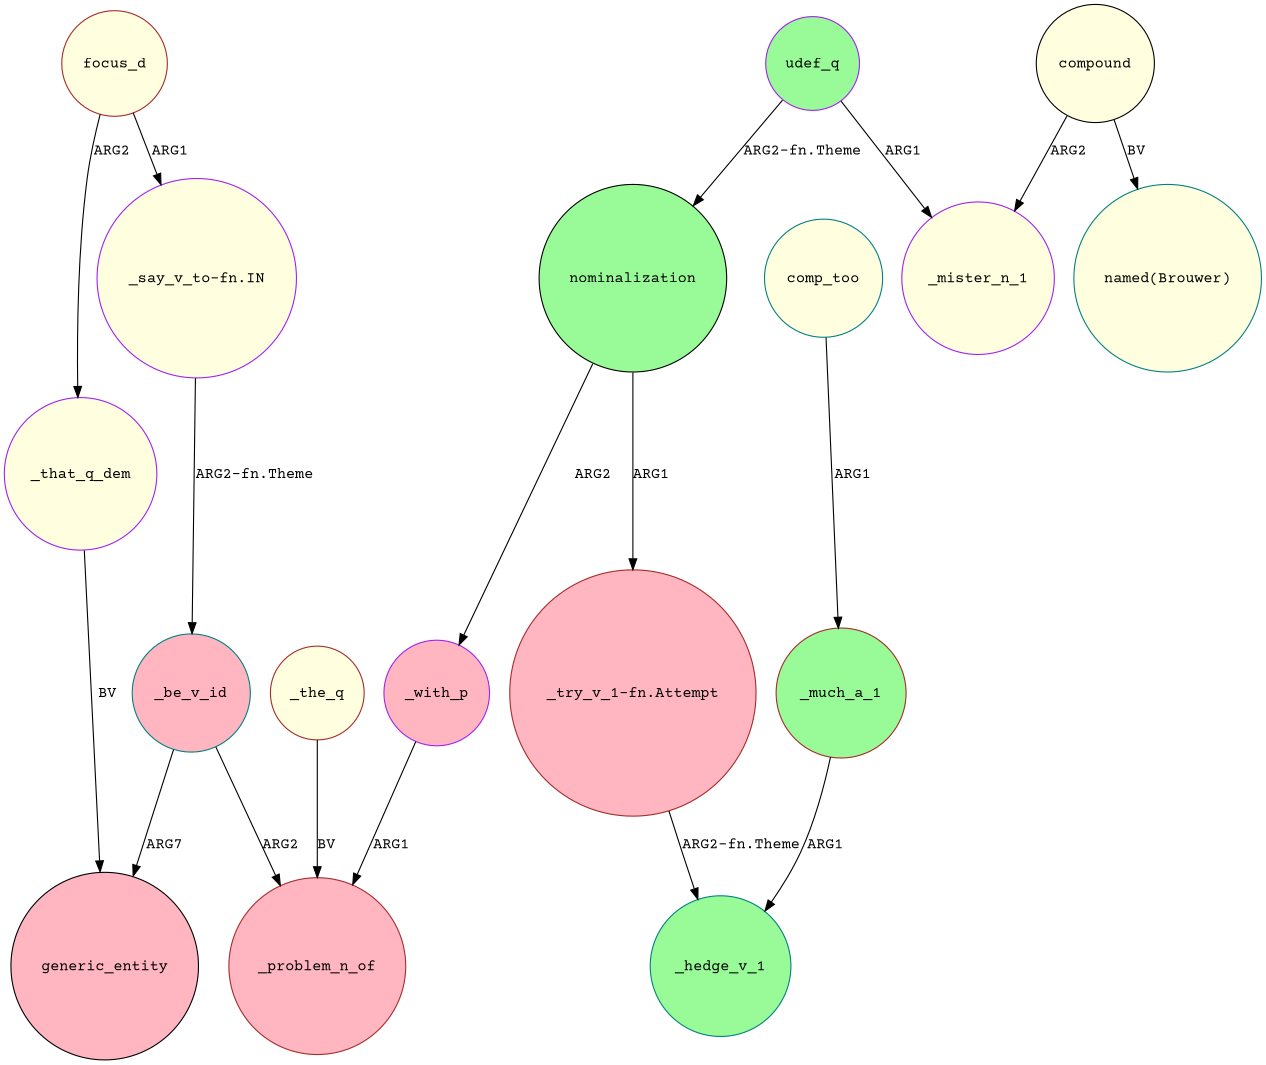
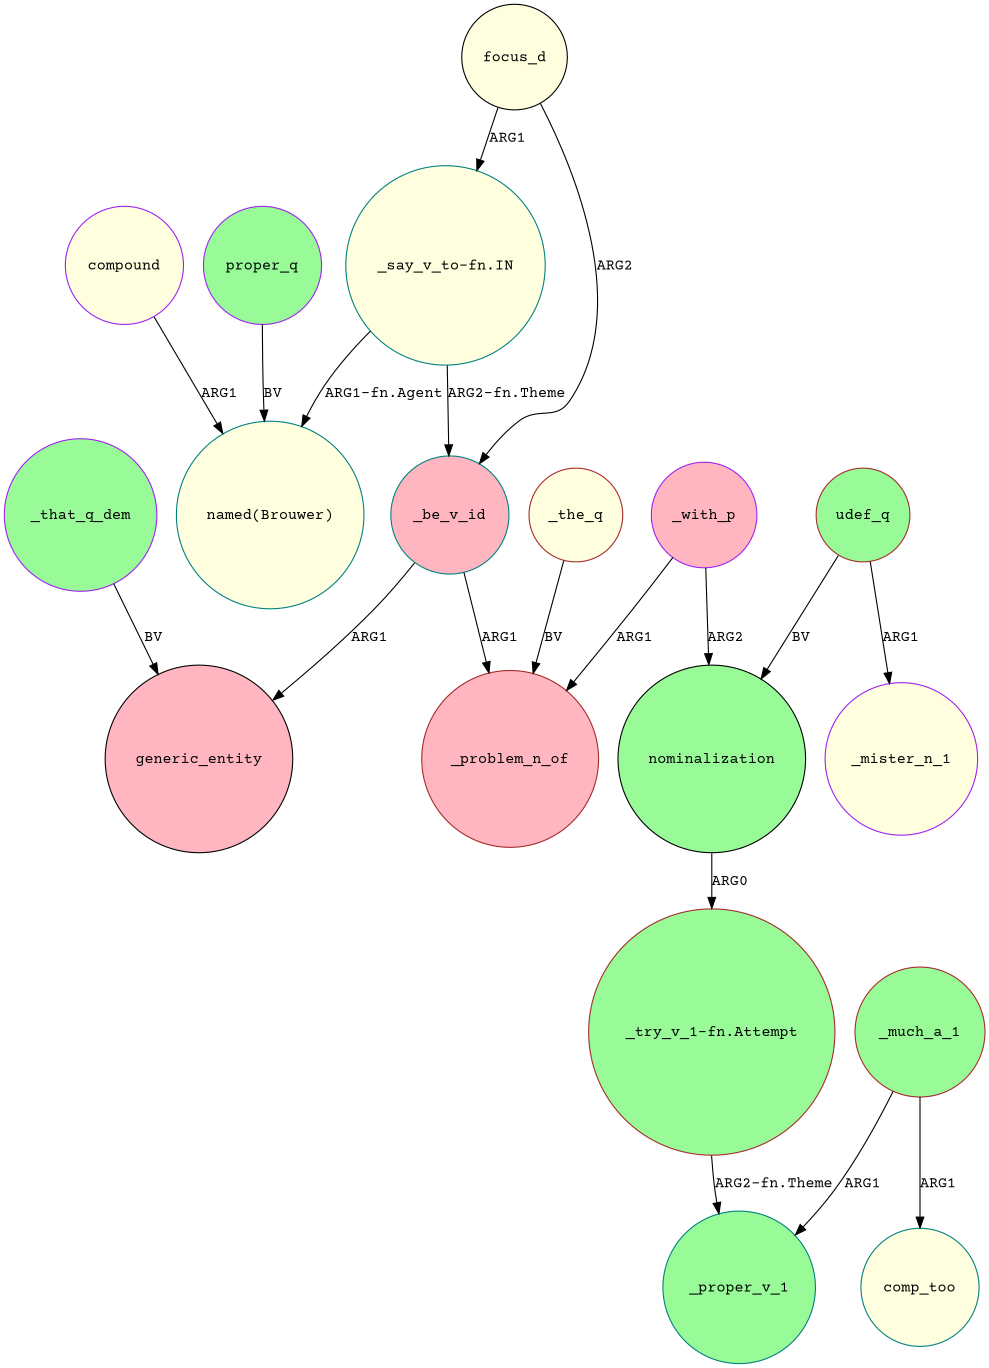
(115, 64) -> (515, 57)
(813, 64) -> (863, 515)
(1095, 64) -> (124, 265)
(803, 151) -> (801, 637)
(1136, 151) -> (220, 393)
(1044, 159) -> none
(81, 250) -> (597, 301)
none -> (262, 265)
(197, 278) -> (446, 265)
none -> (335, 371)
(81, 474) -> (81, 515)
(652, 474) -> (730, 881)
(832, 477) -> (920, 1157)
(528, 499) -> (707, 611)
(633, 693) -> (712, 1032)
(165, 844) -> (370, 637)
(281, 844) -> (500, 637)
(721, 966) -> (739, 1287)
